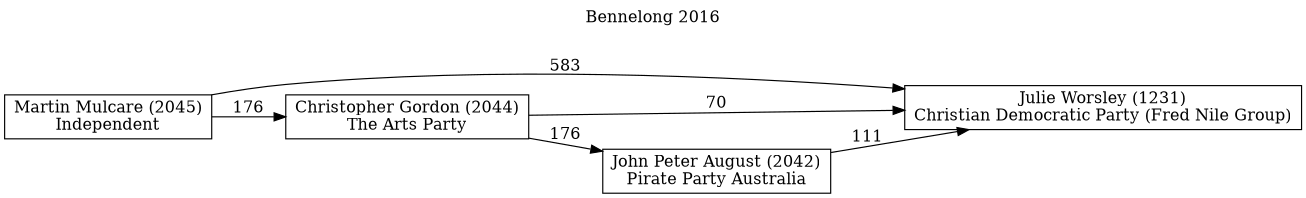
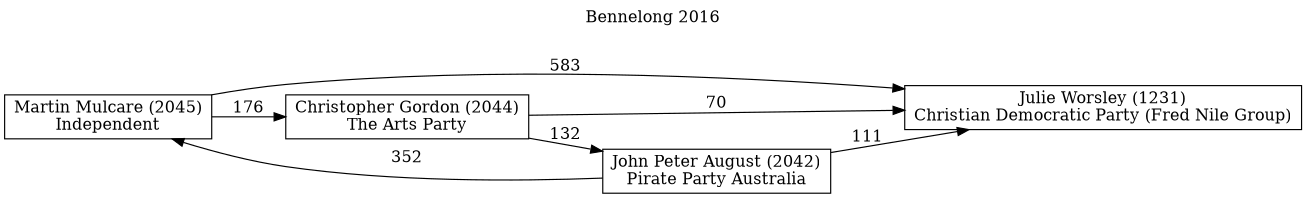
(566, 135) -> (566, 135)
none -> (391, 177)
